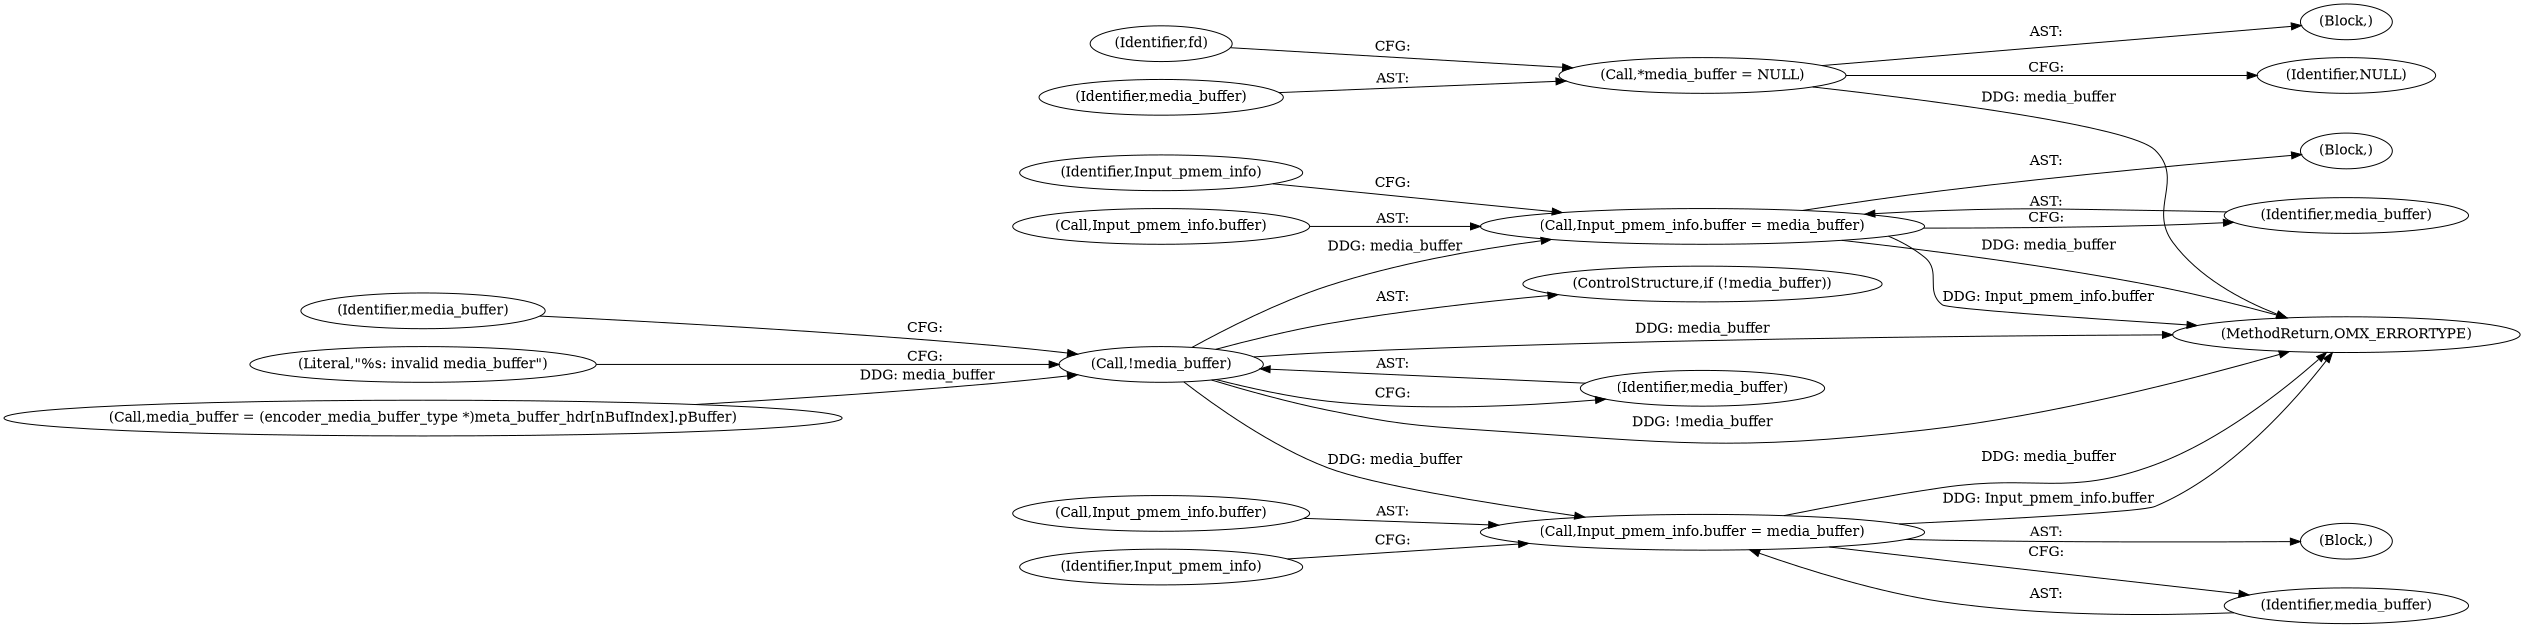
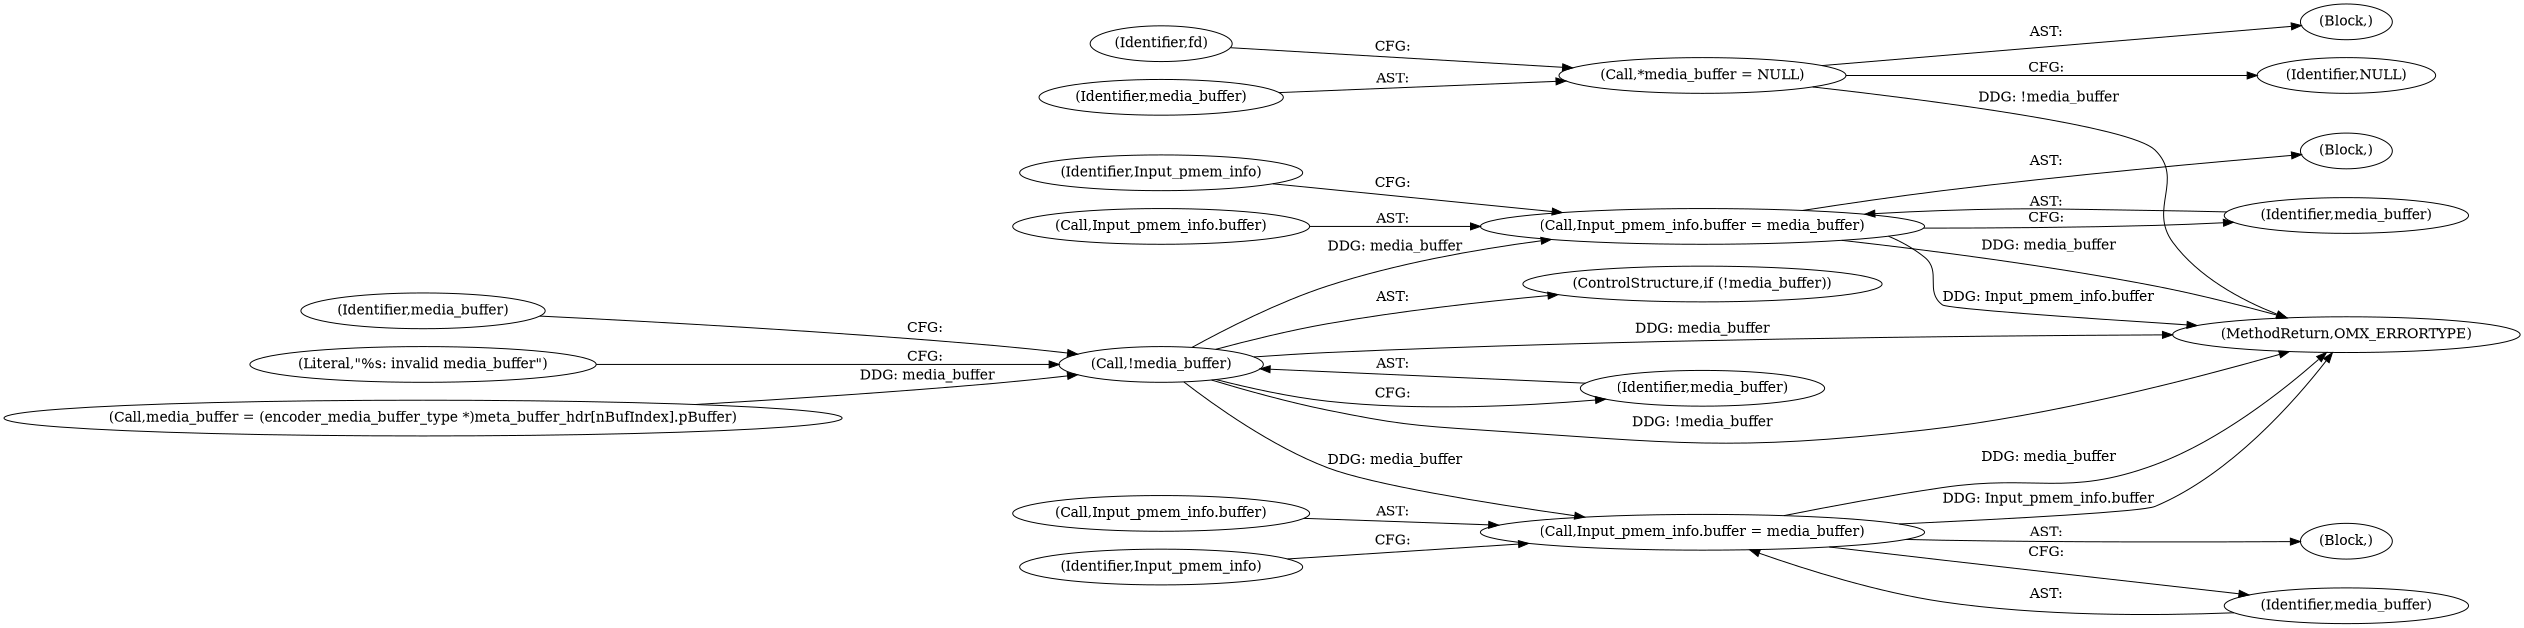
(2049, 98) -> (2049, 98)
